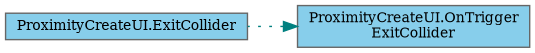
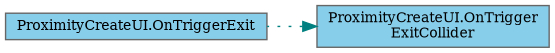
(127, 26) -> (136, 26)
